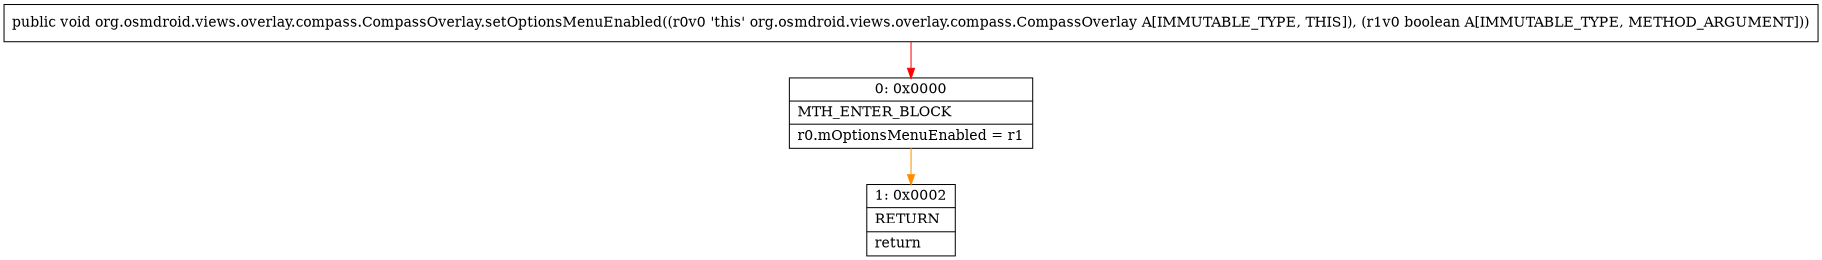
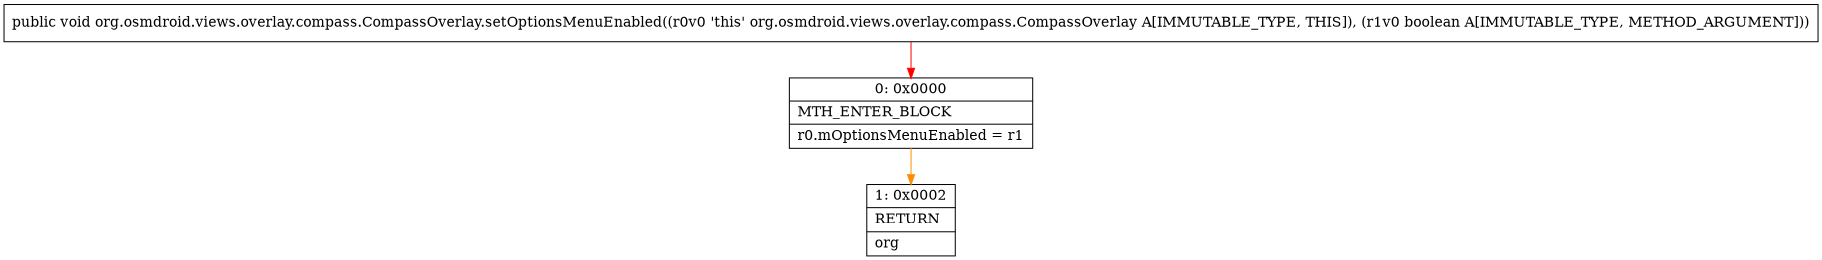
(898, 243) -> (887, 243)
